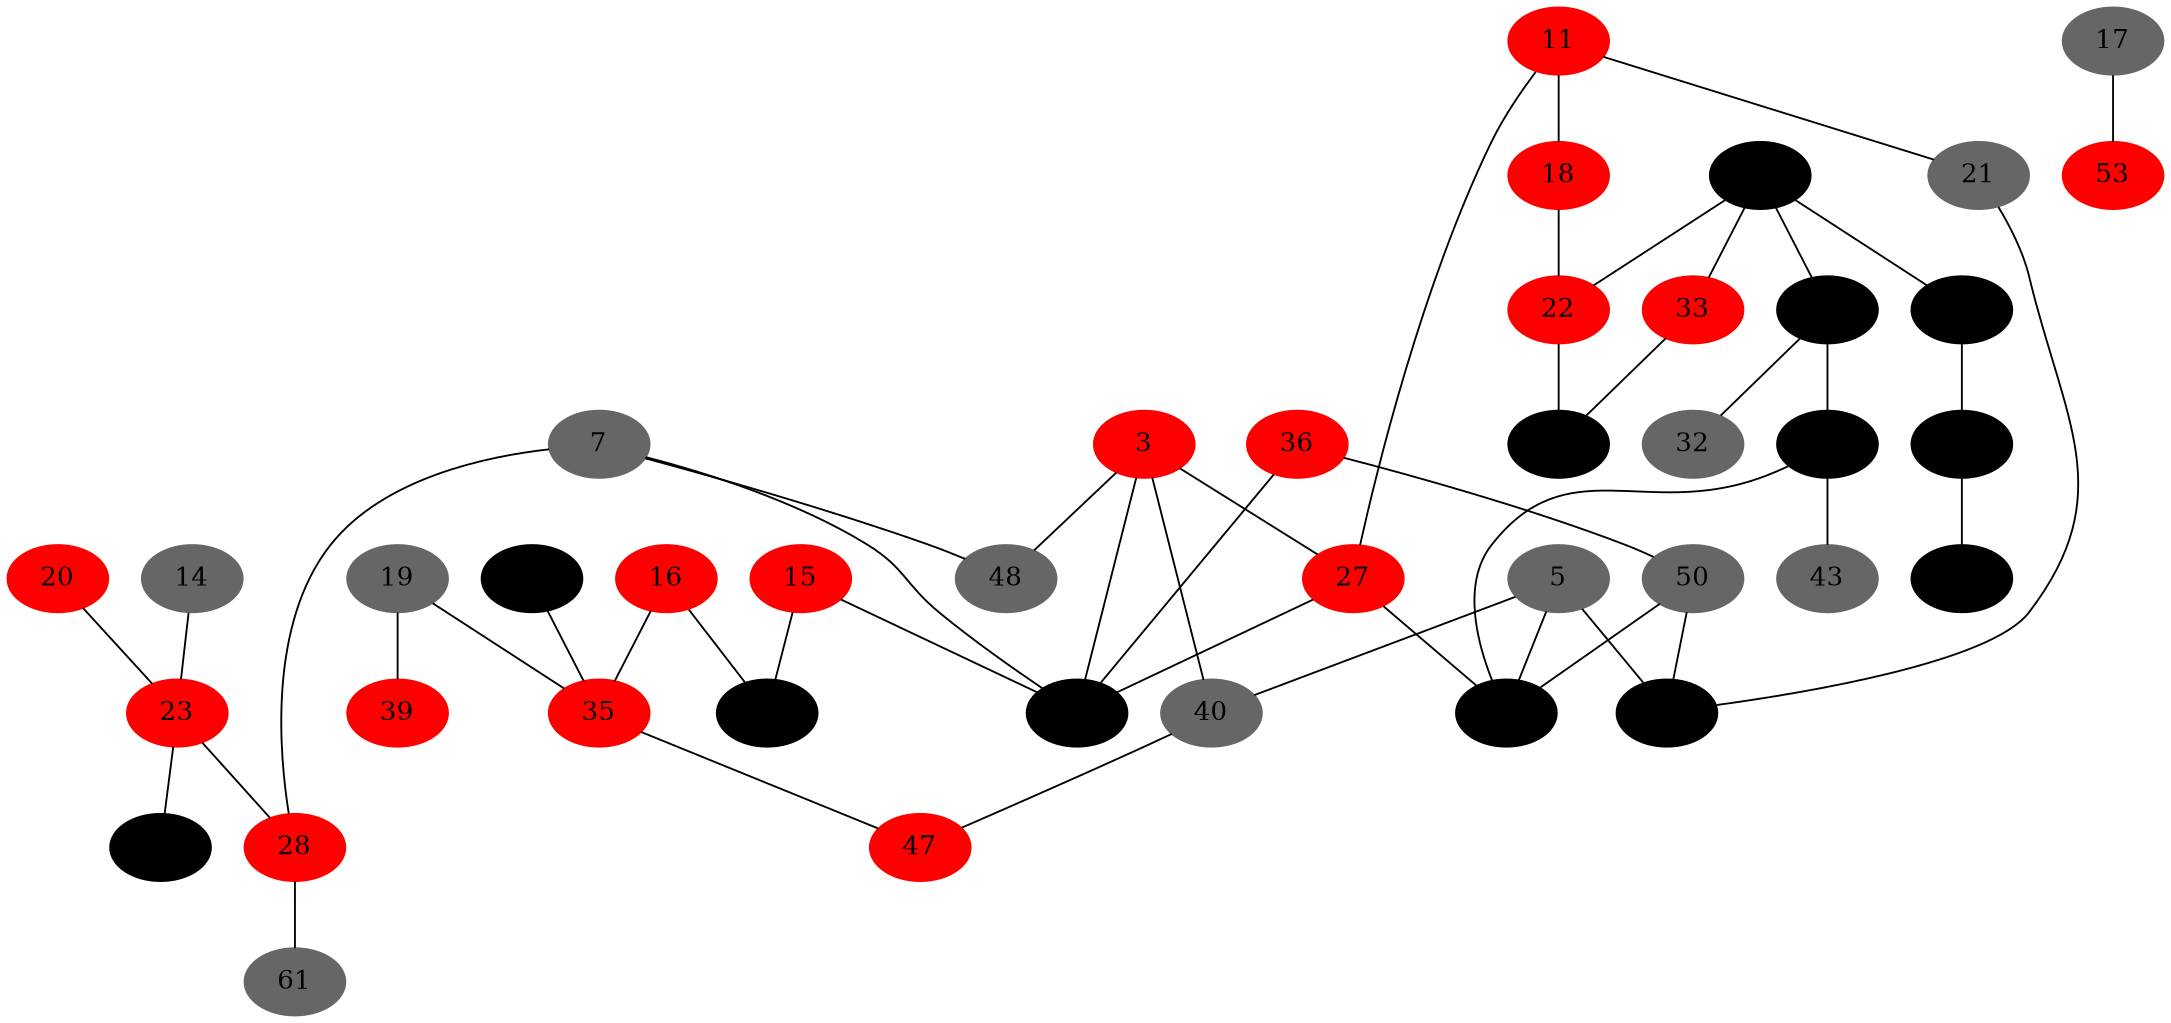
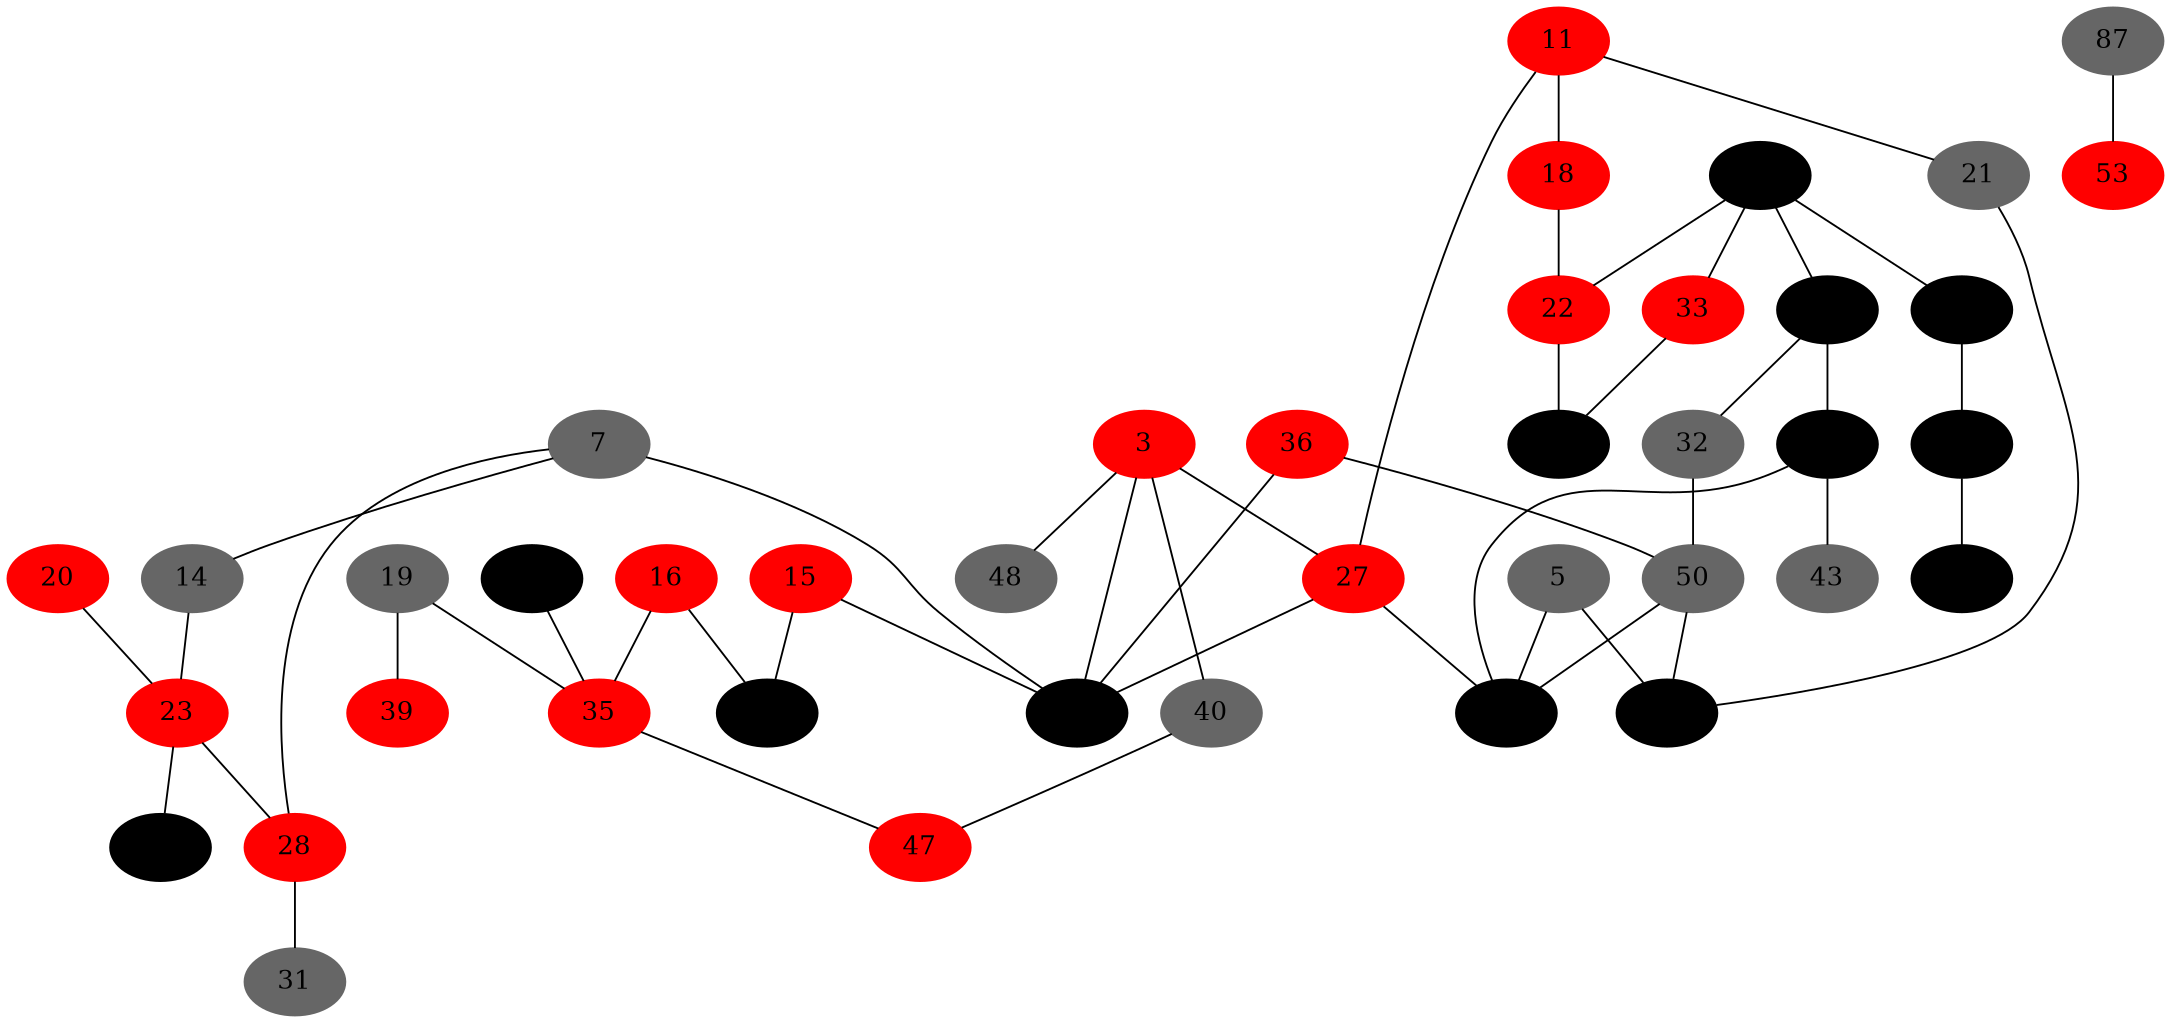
(2113, 41) -> (2113, 41)
none -> (1693, 512)
(838, 515) -> (408, 500)
(1385, 646) -> none
(295, 982) -> (295, 982)
